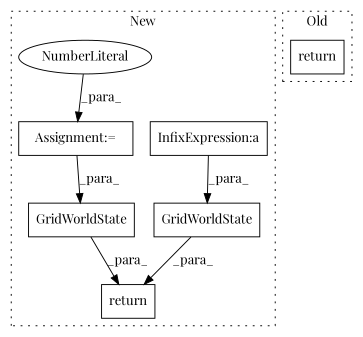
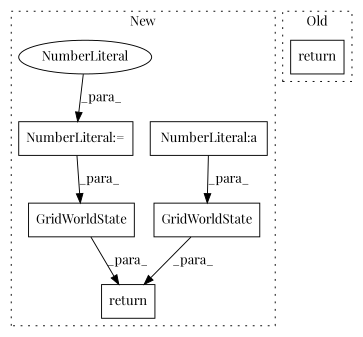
(76, 139) -> (76, 139)
(209, 139) -> (209, 139)
